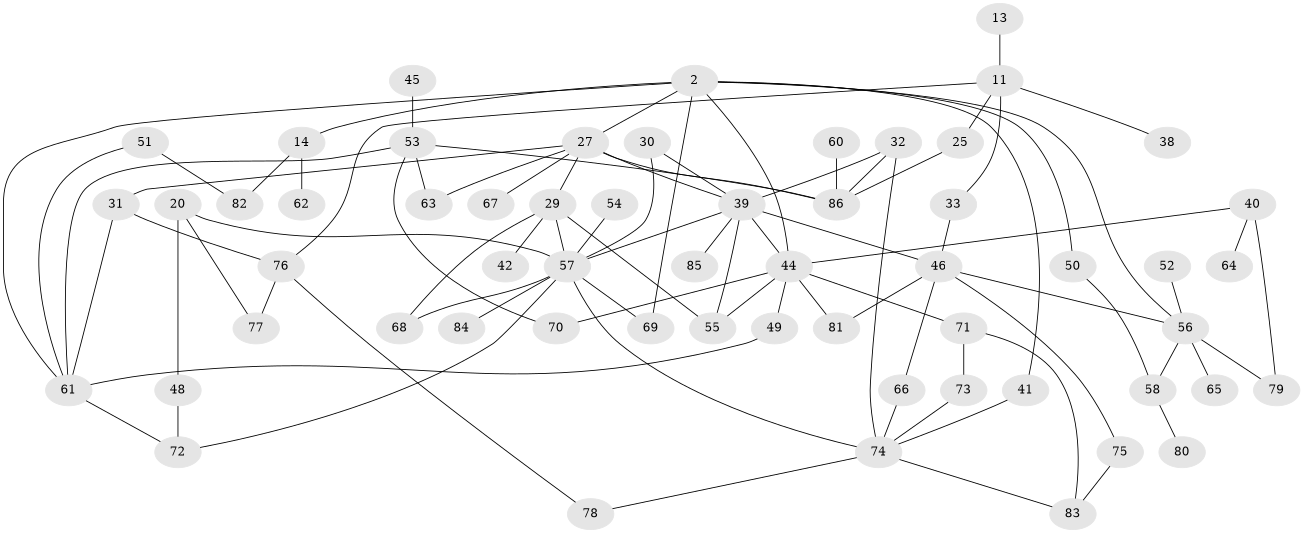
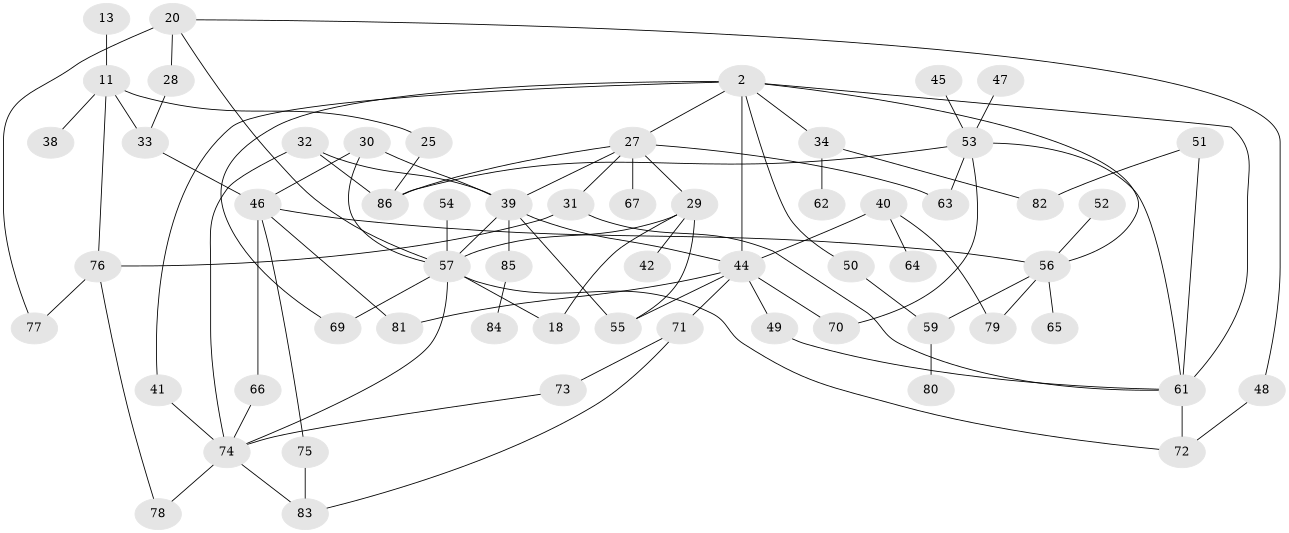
none -> (171, 81)
none -> (1001, 81)
(302, 143) -> (822, 143)
(837, 143) -> none
(840, 236) -> (313, 174)
(515, 297) -> (502, 297)
(400, 328) -> (556, 328)
(1153, 390) -> (931, 328)
